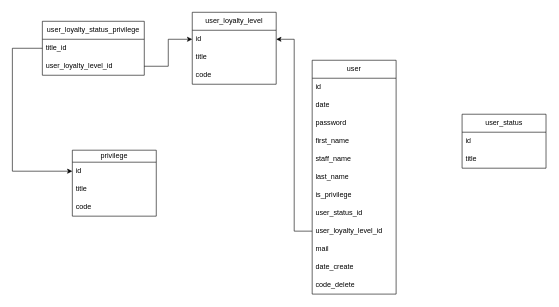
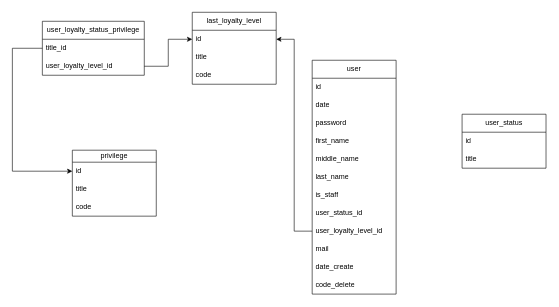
(234, 21) -> (234, 21)
(336, 159) -> (336, 159)
(336, 195) -> (331, 195)
